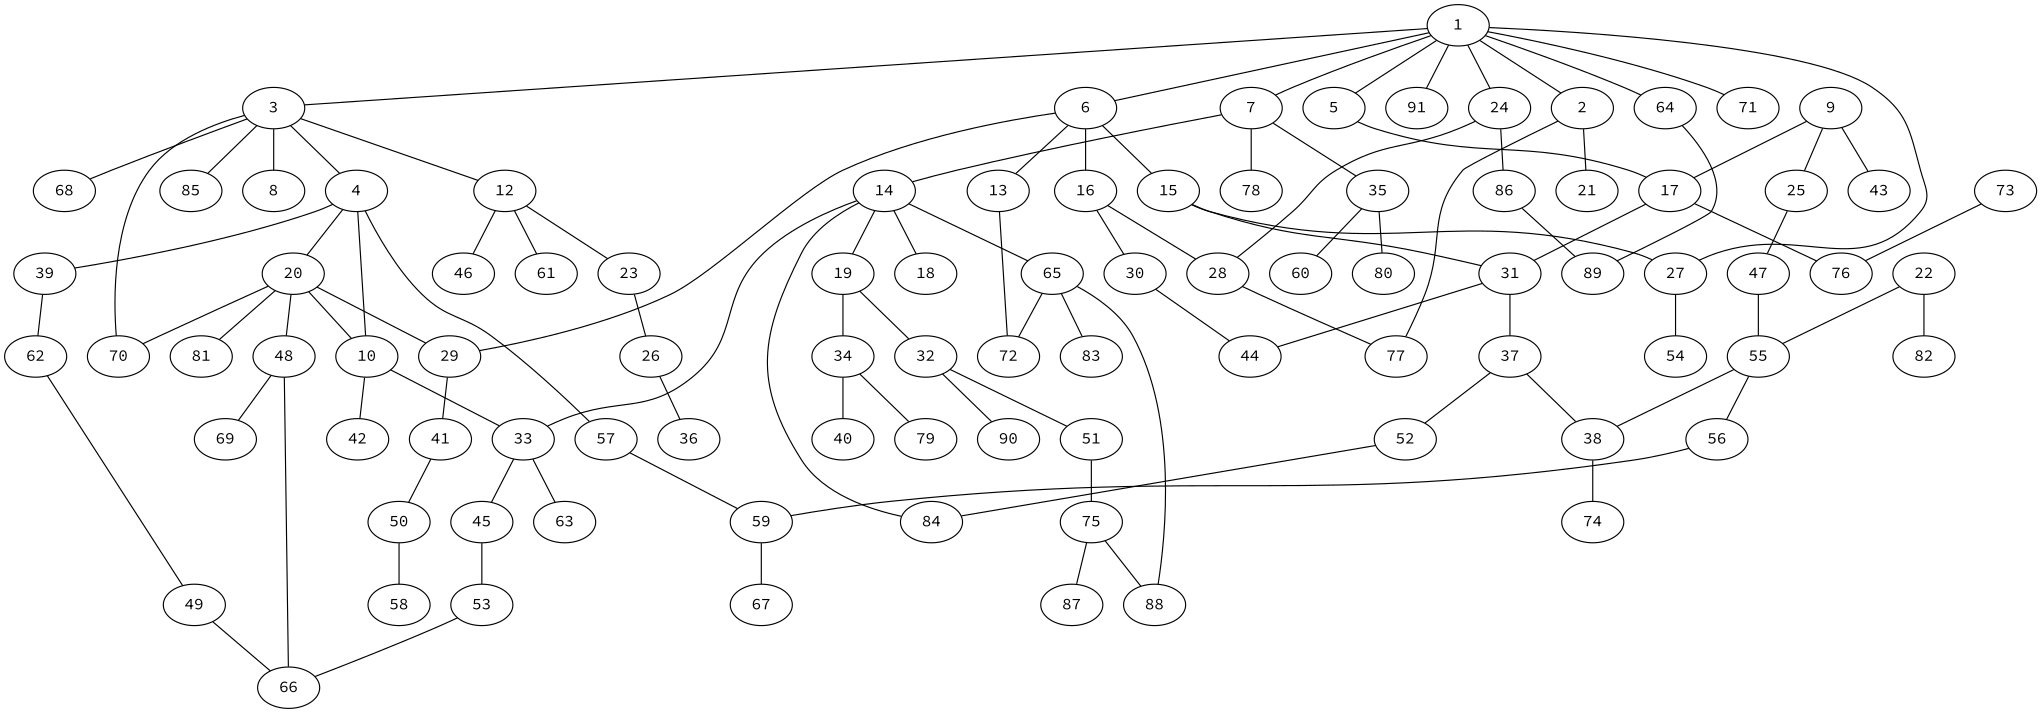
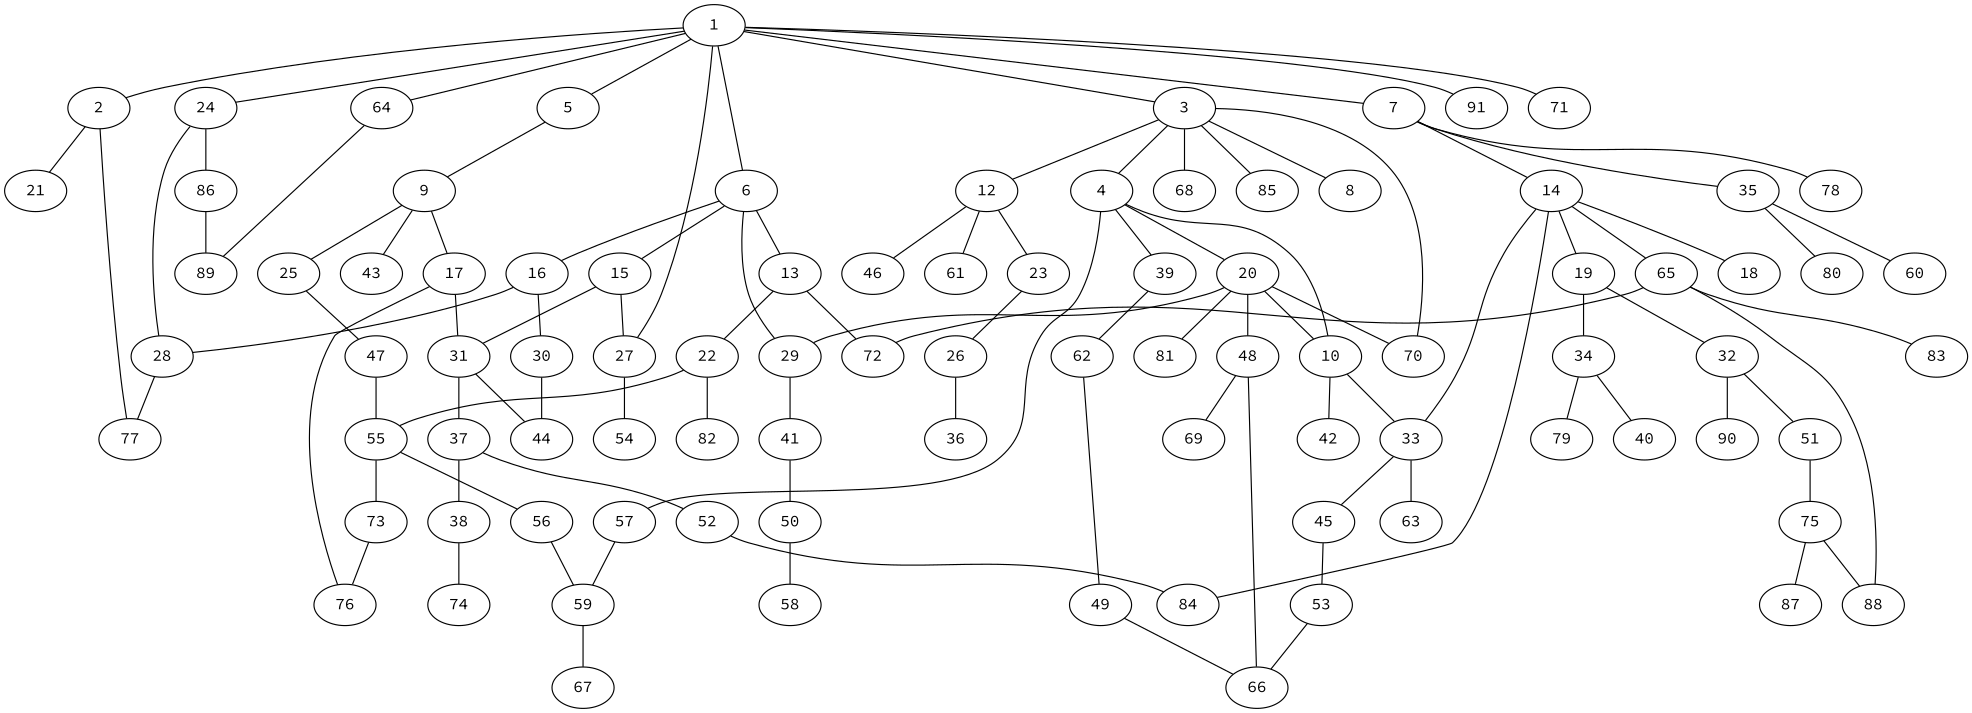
(1487, 149) -> (496, 150)
none -> (749, 315)
(1676, 398) -> (376, 481)
